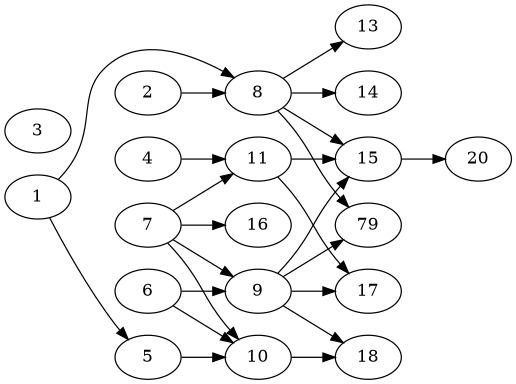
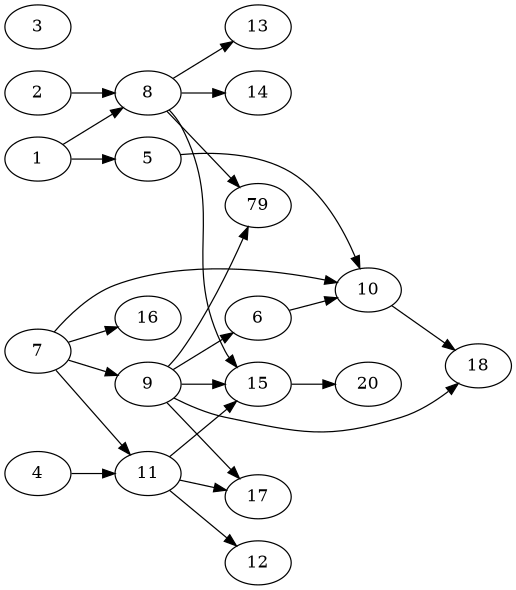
(194, 291) -> (198, 354)
none -> (258, 563)
